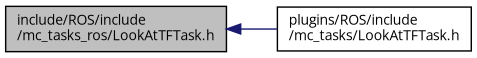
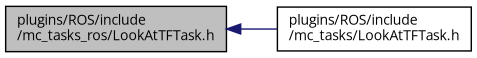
(116, 29) -> (116, 29)
